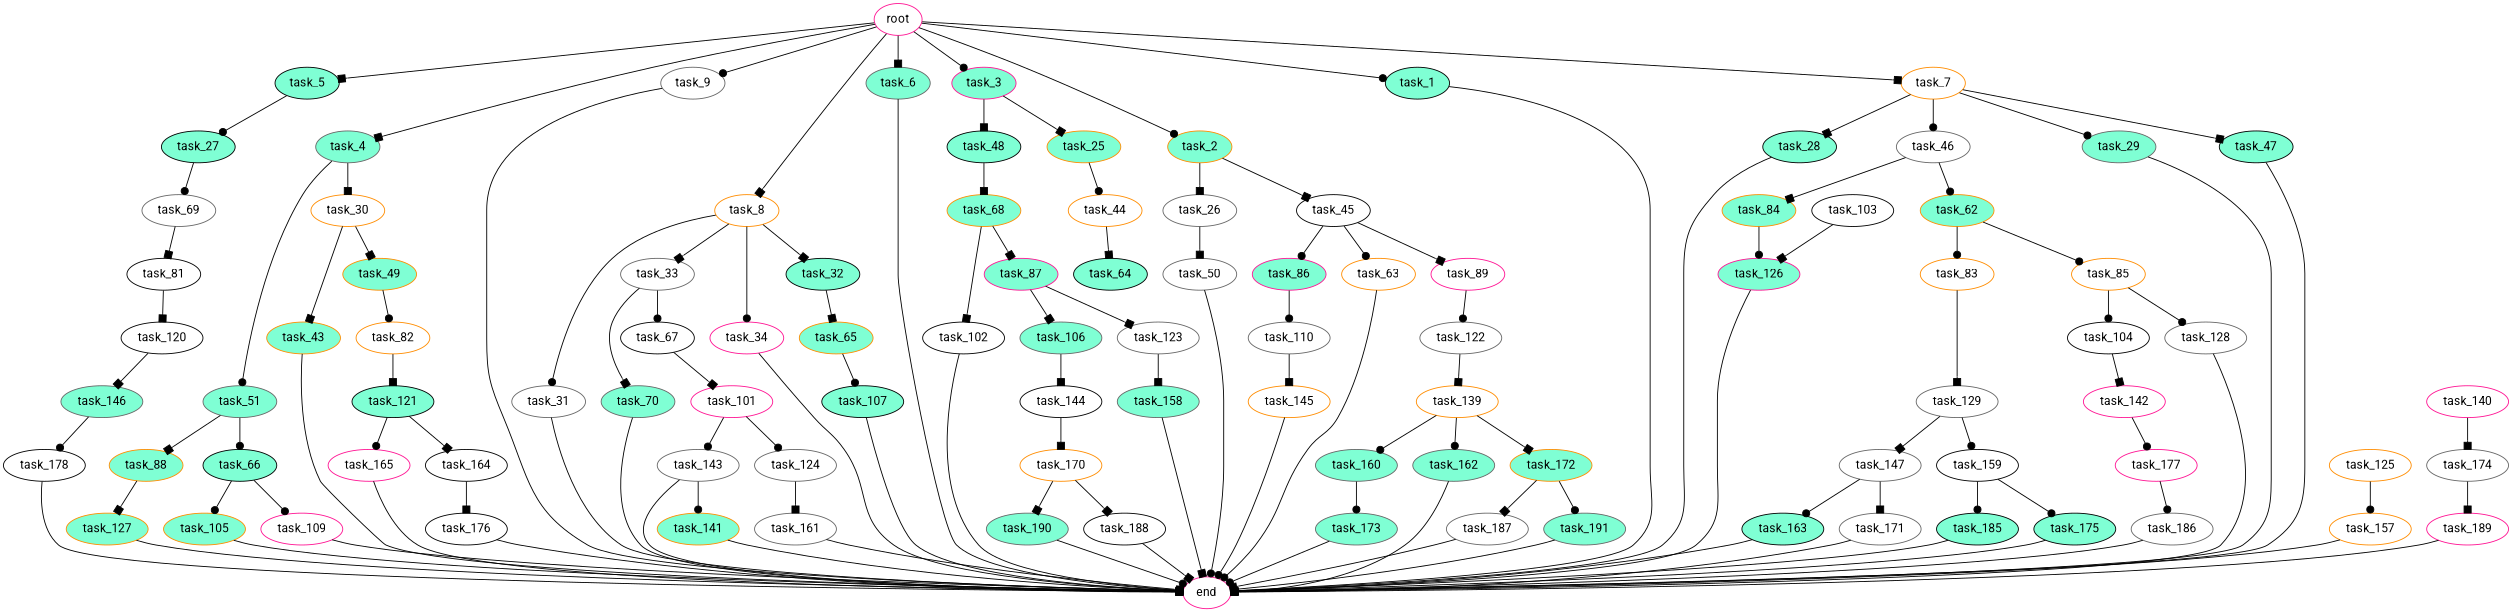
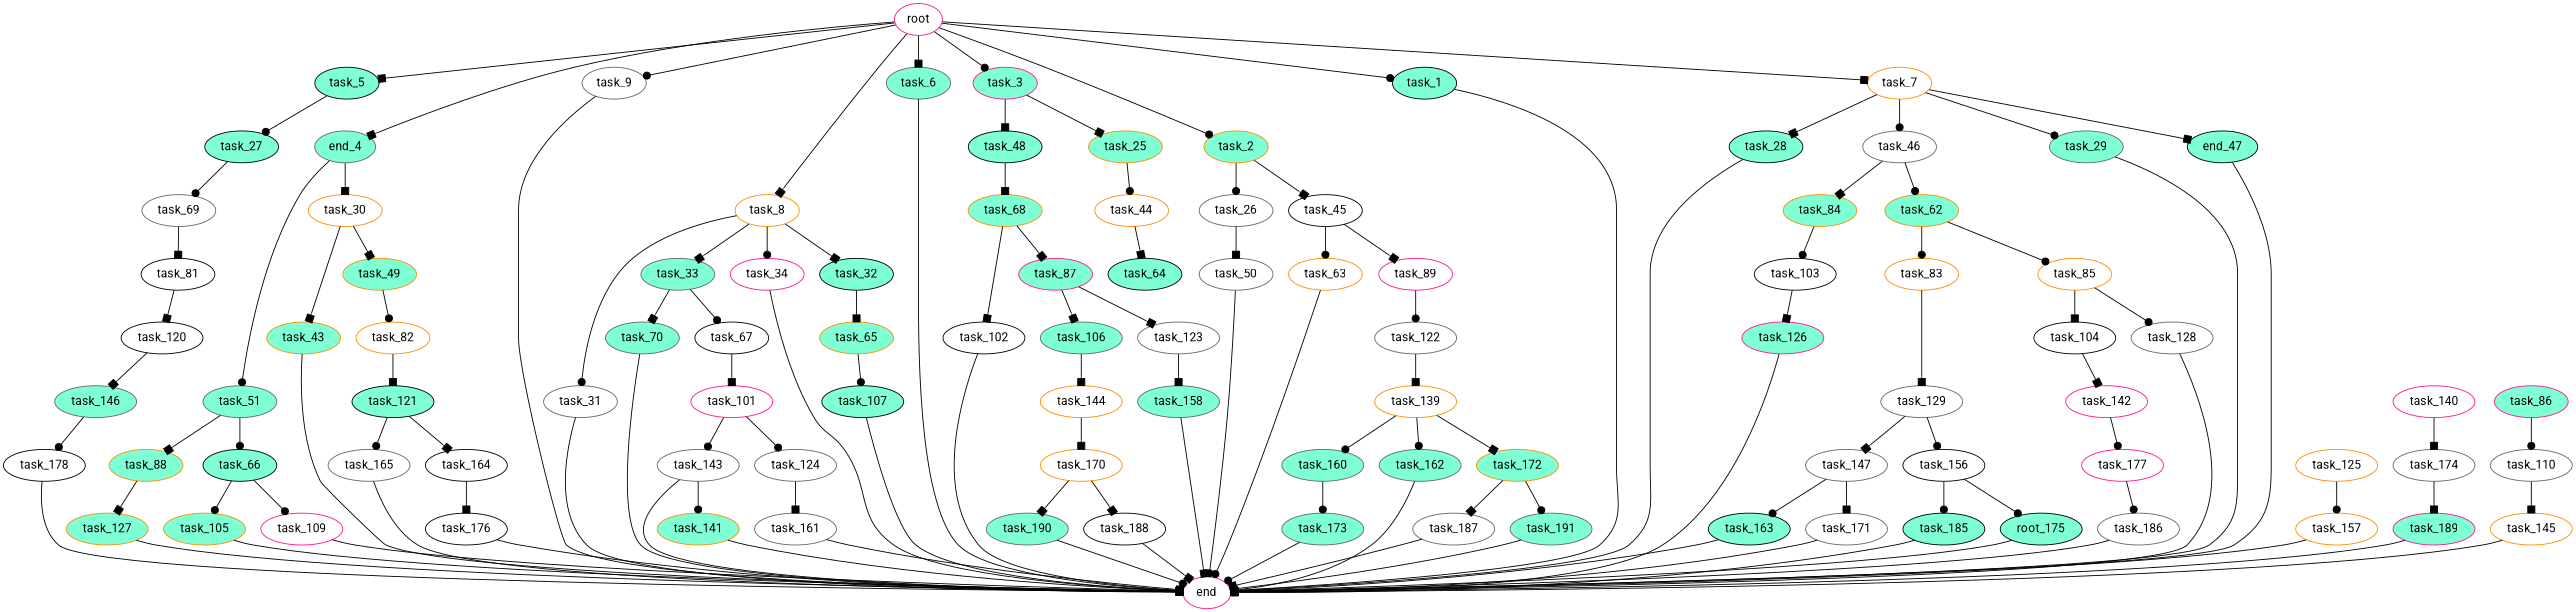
(348, 147) -> (345, 147)
(2256, 147) -> (2223, 147)
(1200, 174) -> (1236, 175)
(1759, 239) -> (1809, 239)
(1313, 240) -> none
(657, 274) -> (678, 274)
(2108, 303) -> (2075, 302)
(1061, 402) -> (1081, 402)
(369, 465) -> (369, 465)
(1977, 465) -> (1944, 465)
(2075, 529) -> (2041, 529)
(2468, 529) -> (2434, 529)
